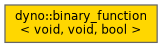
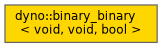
(81, 24) -> (81, 24)
